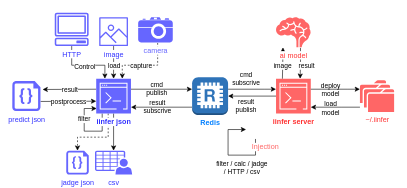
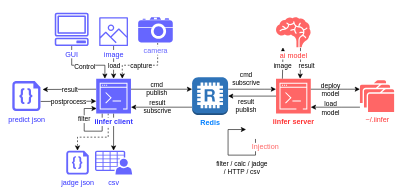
(72, 54) -> (72, 54)
(114, 122) -> (114, 122)
